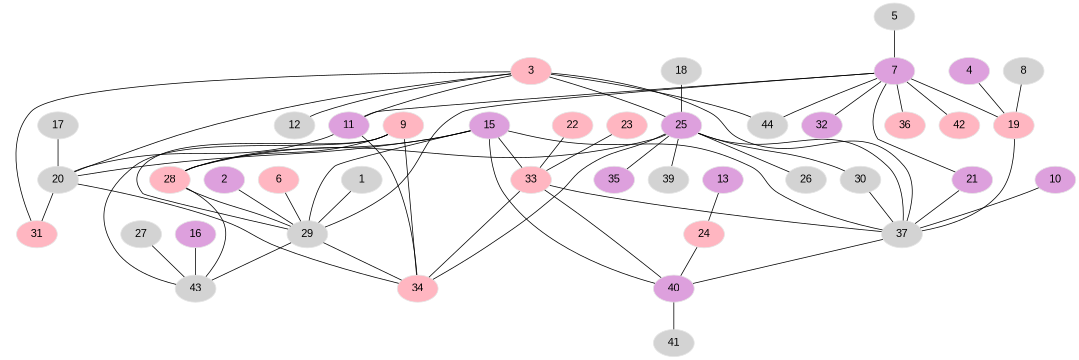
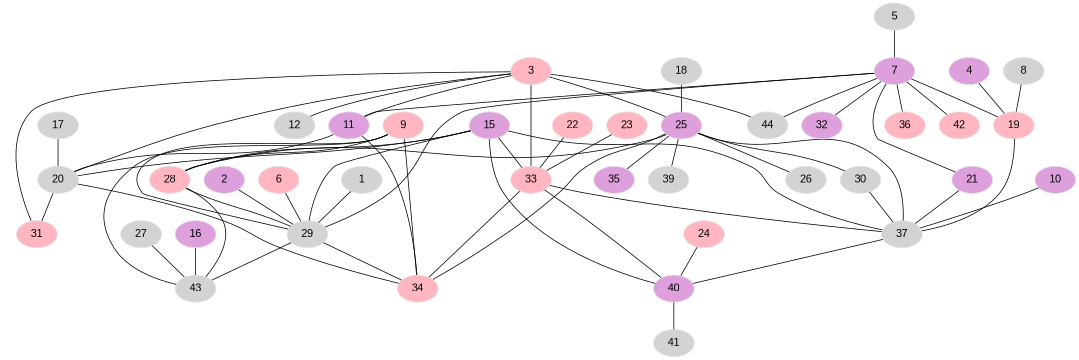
(733, 134) -> (531, 125)
(723, 180) -> none
